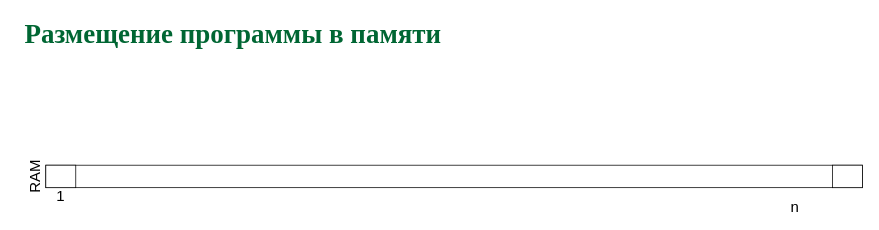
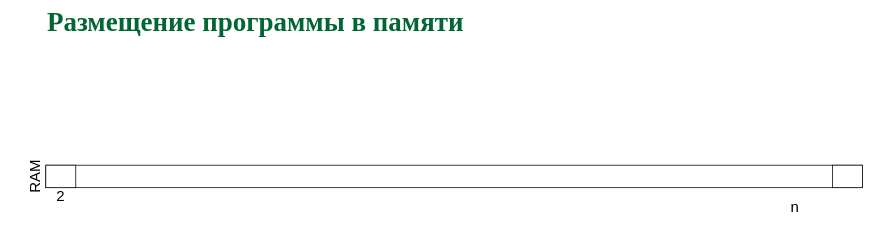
(368, 34) -> (390, 23)
(60, 195) -> (60, 195)
